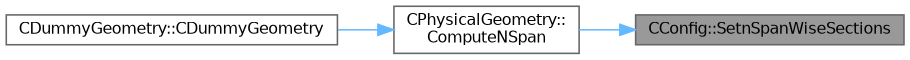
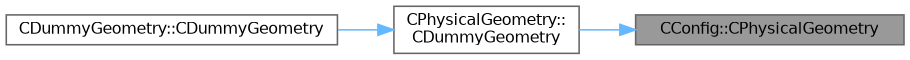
(487, 30) -> (487, 30)
(770, 30) -> (770, 30)
